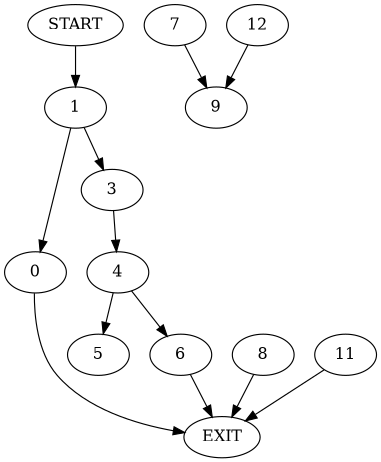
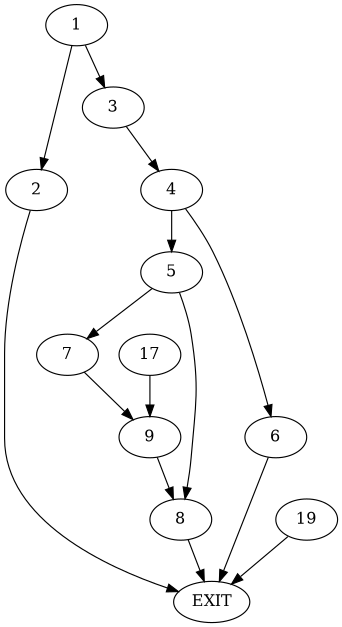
(76, 25) -> none
(258, 25) -> (150, 355)
(35, 272) -> (37, 190)
none -> (124, 310)
(346, 355) -> (307, 520)
none -> (196, 389)
none -> (163, 473)
